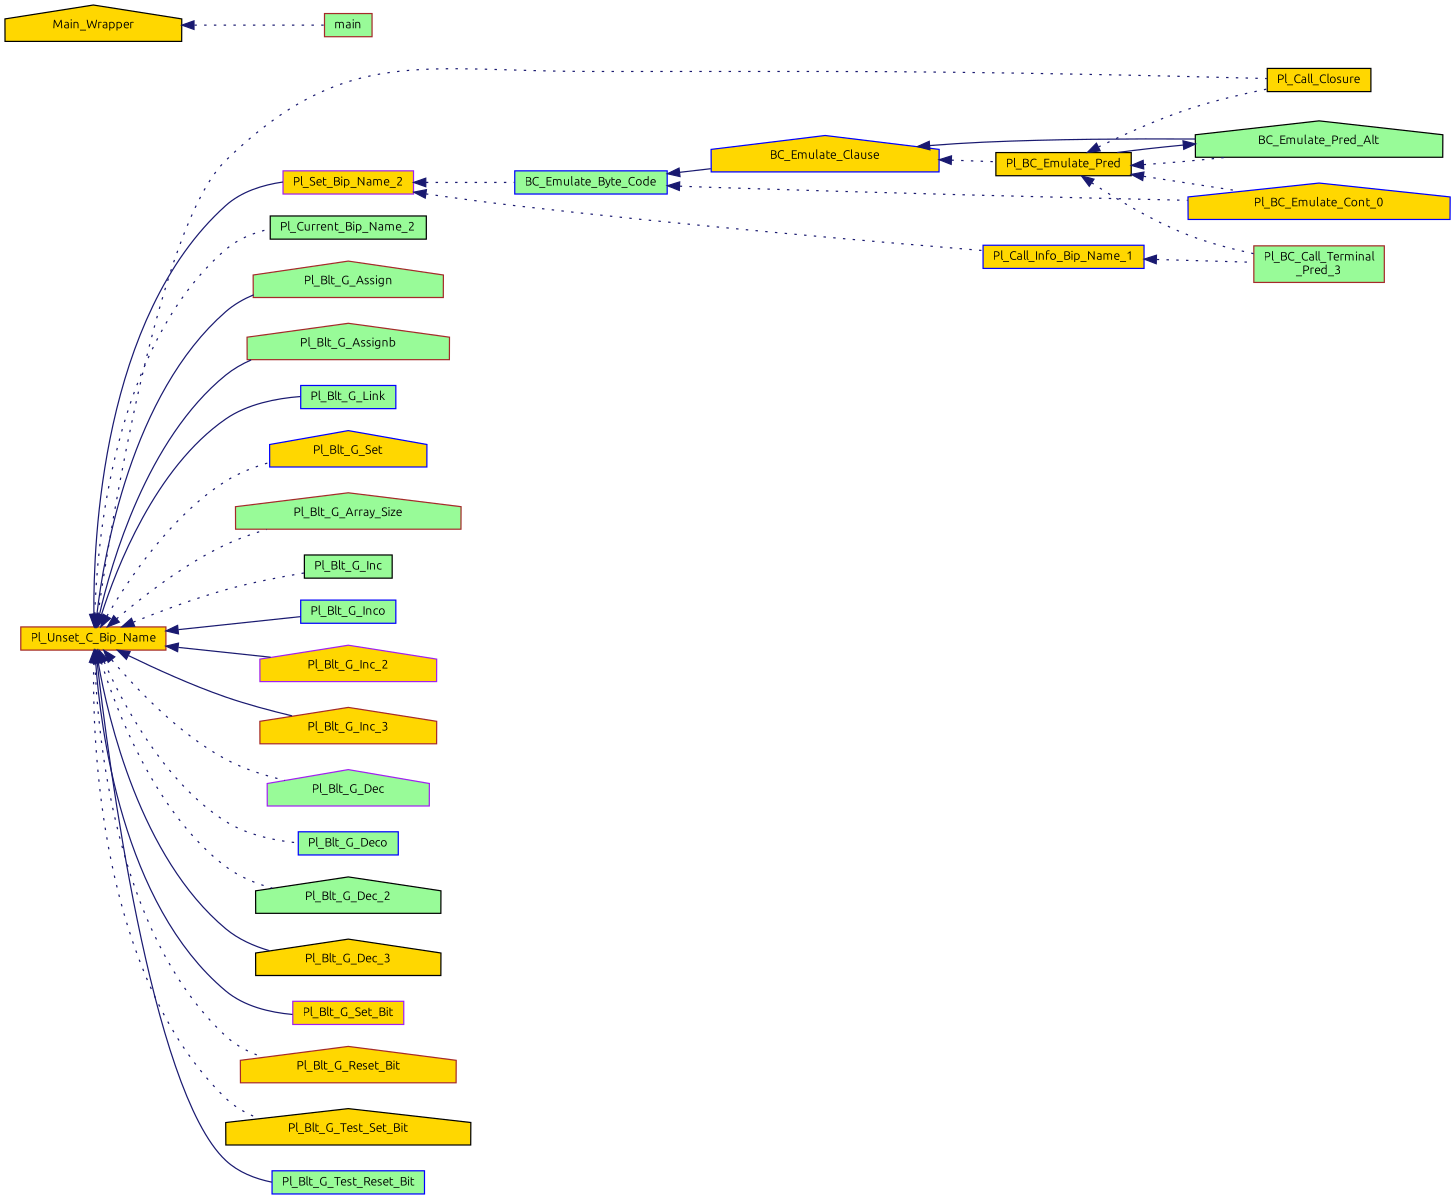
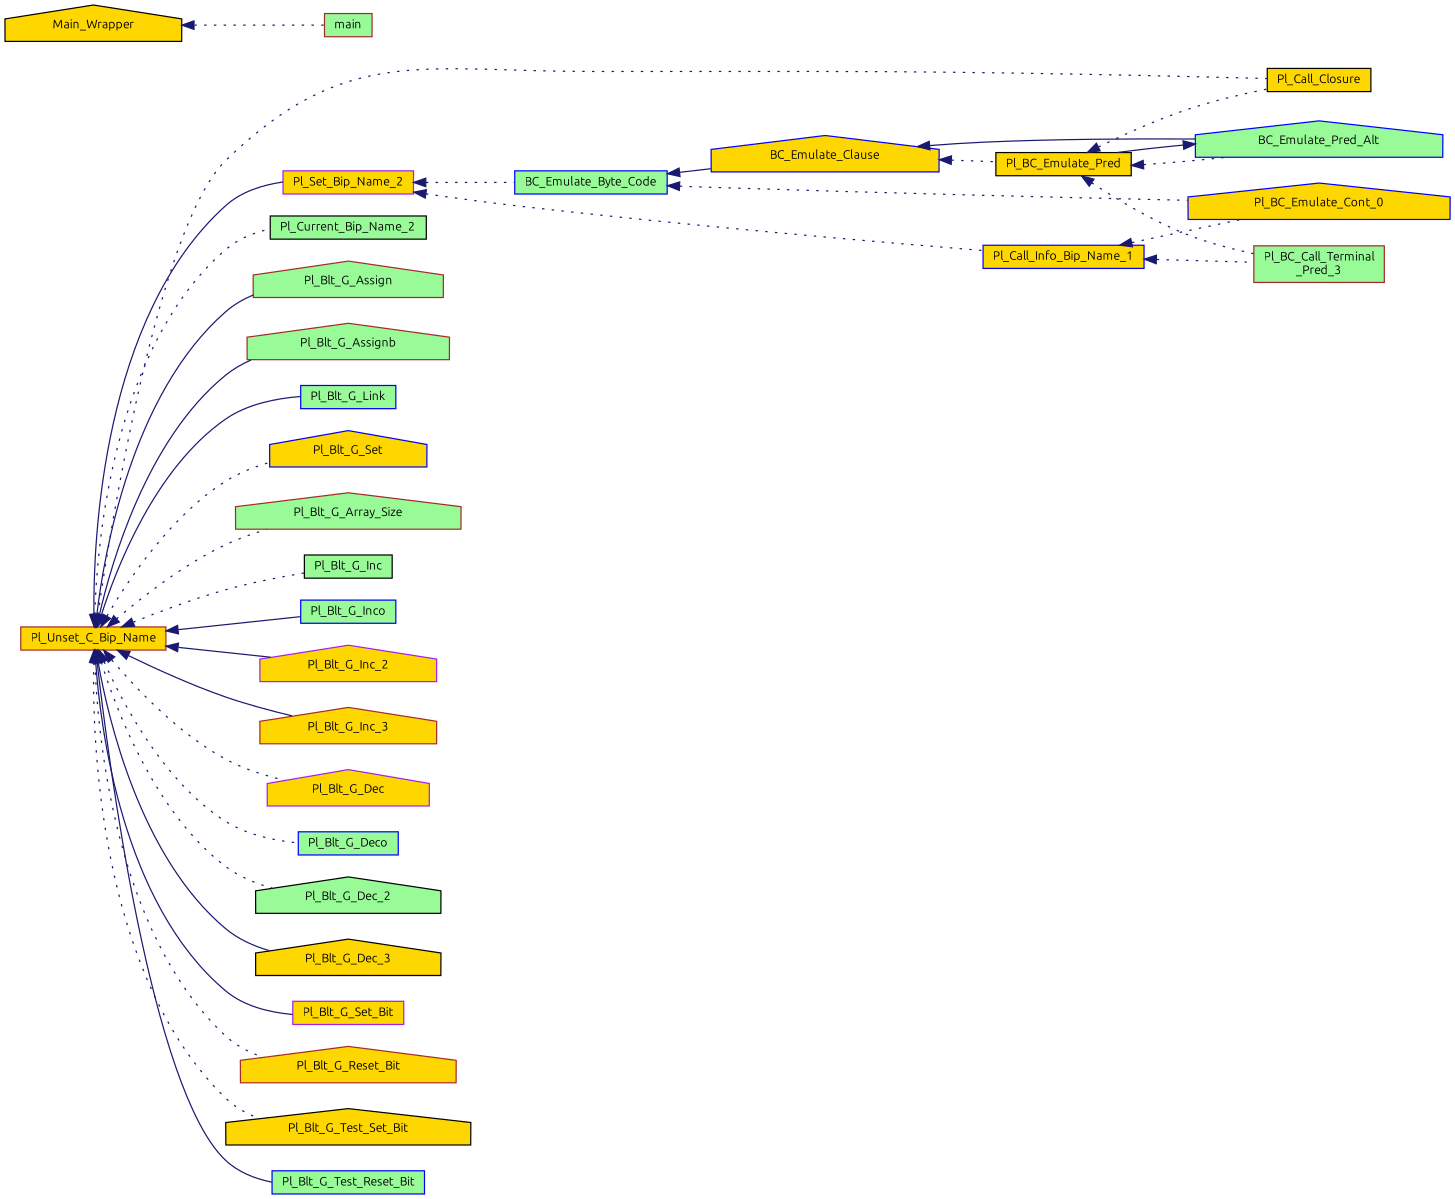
(1319, 141) -> (1319, 141)
(1192, 184) -> (1197, 229)
(348, 790) -> (348, 790)
